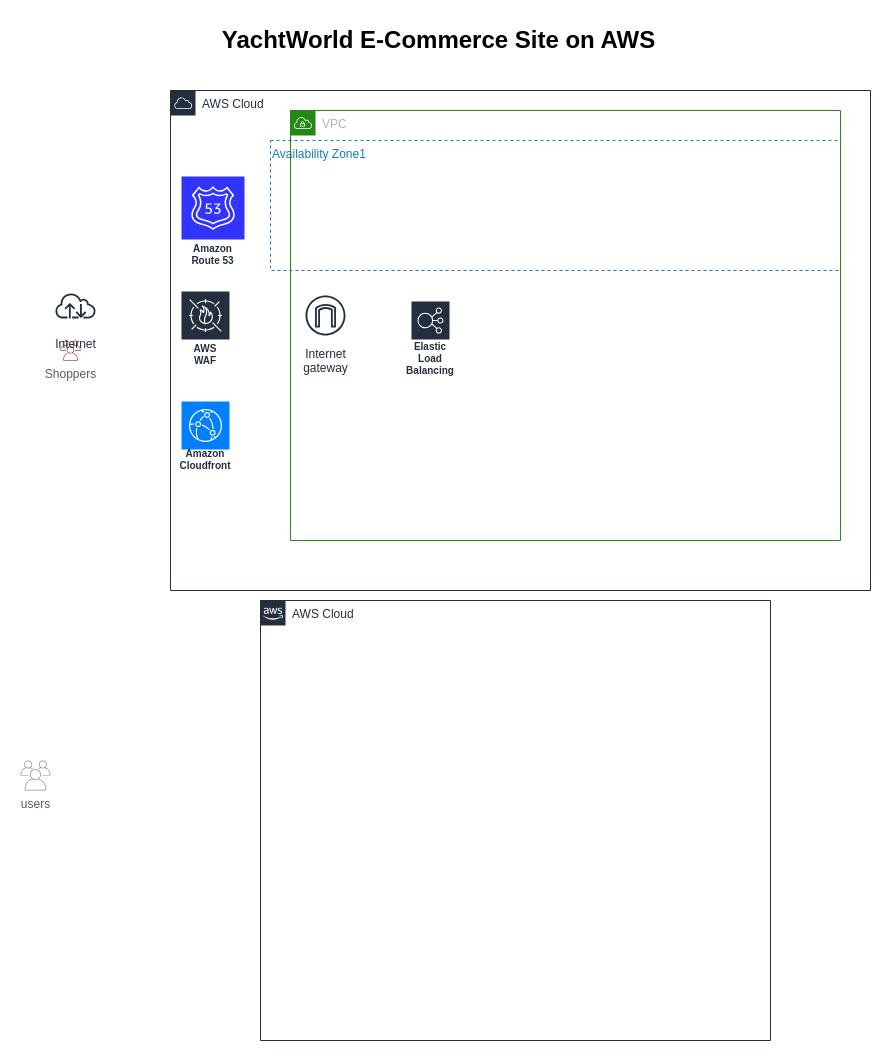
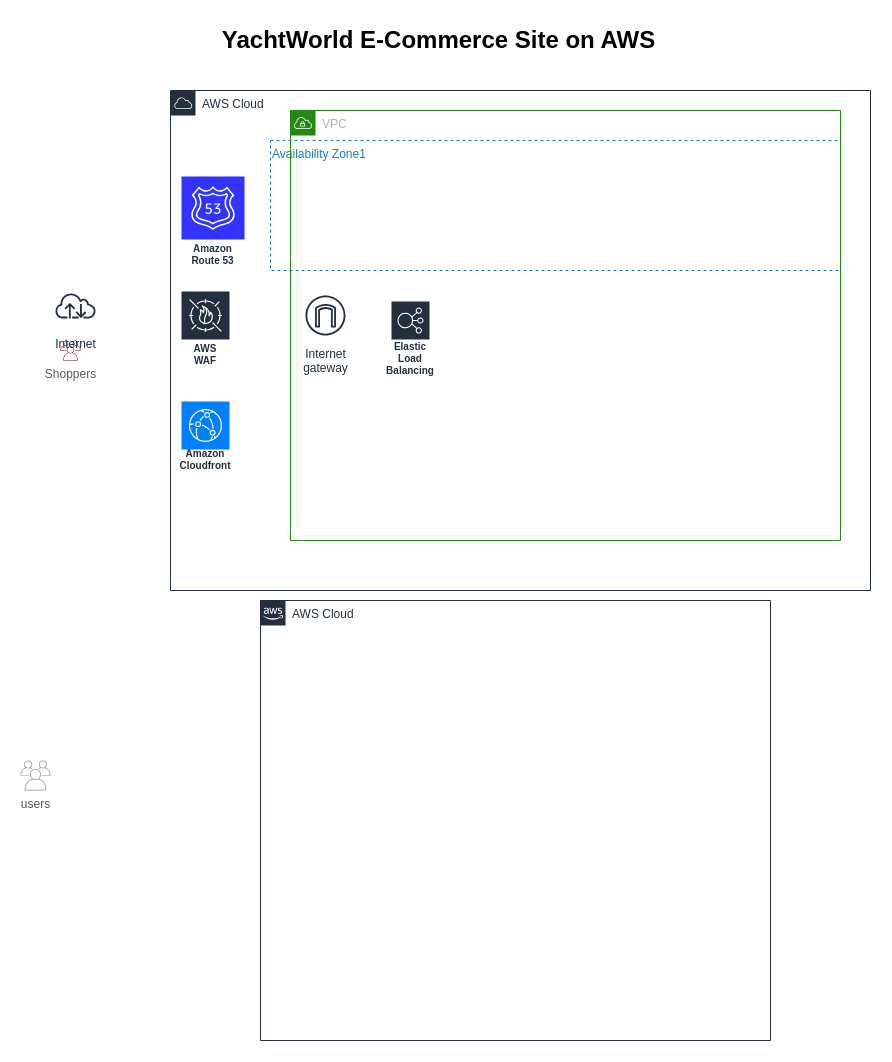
(431, 341) -> (411, 341)
